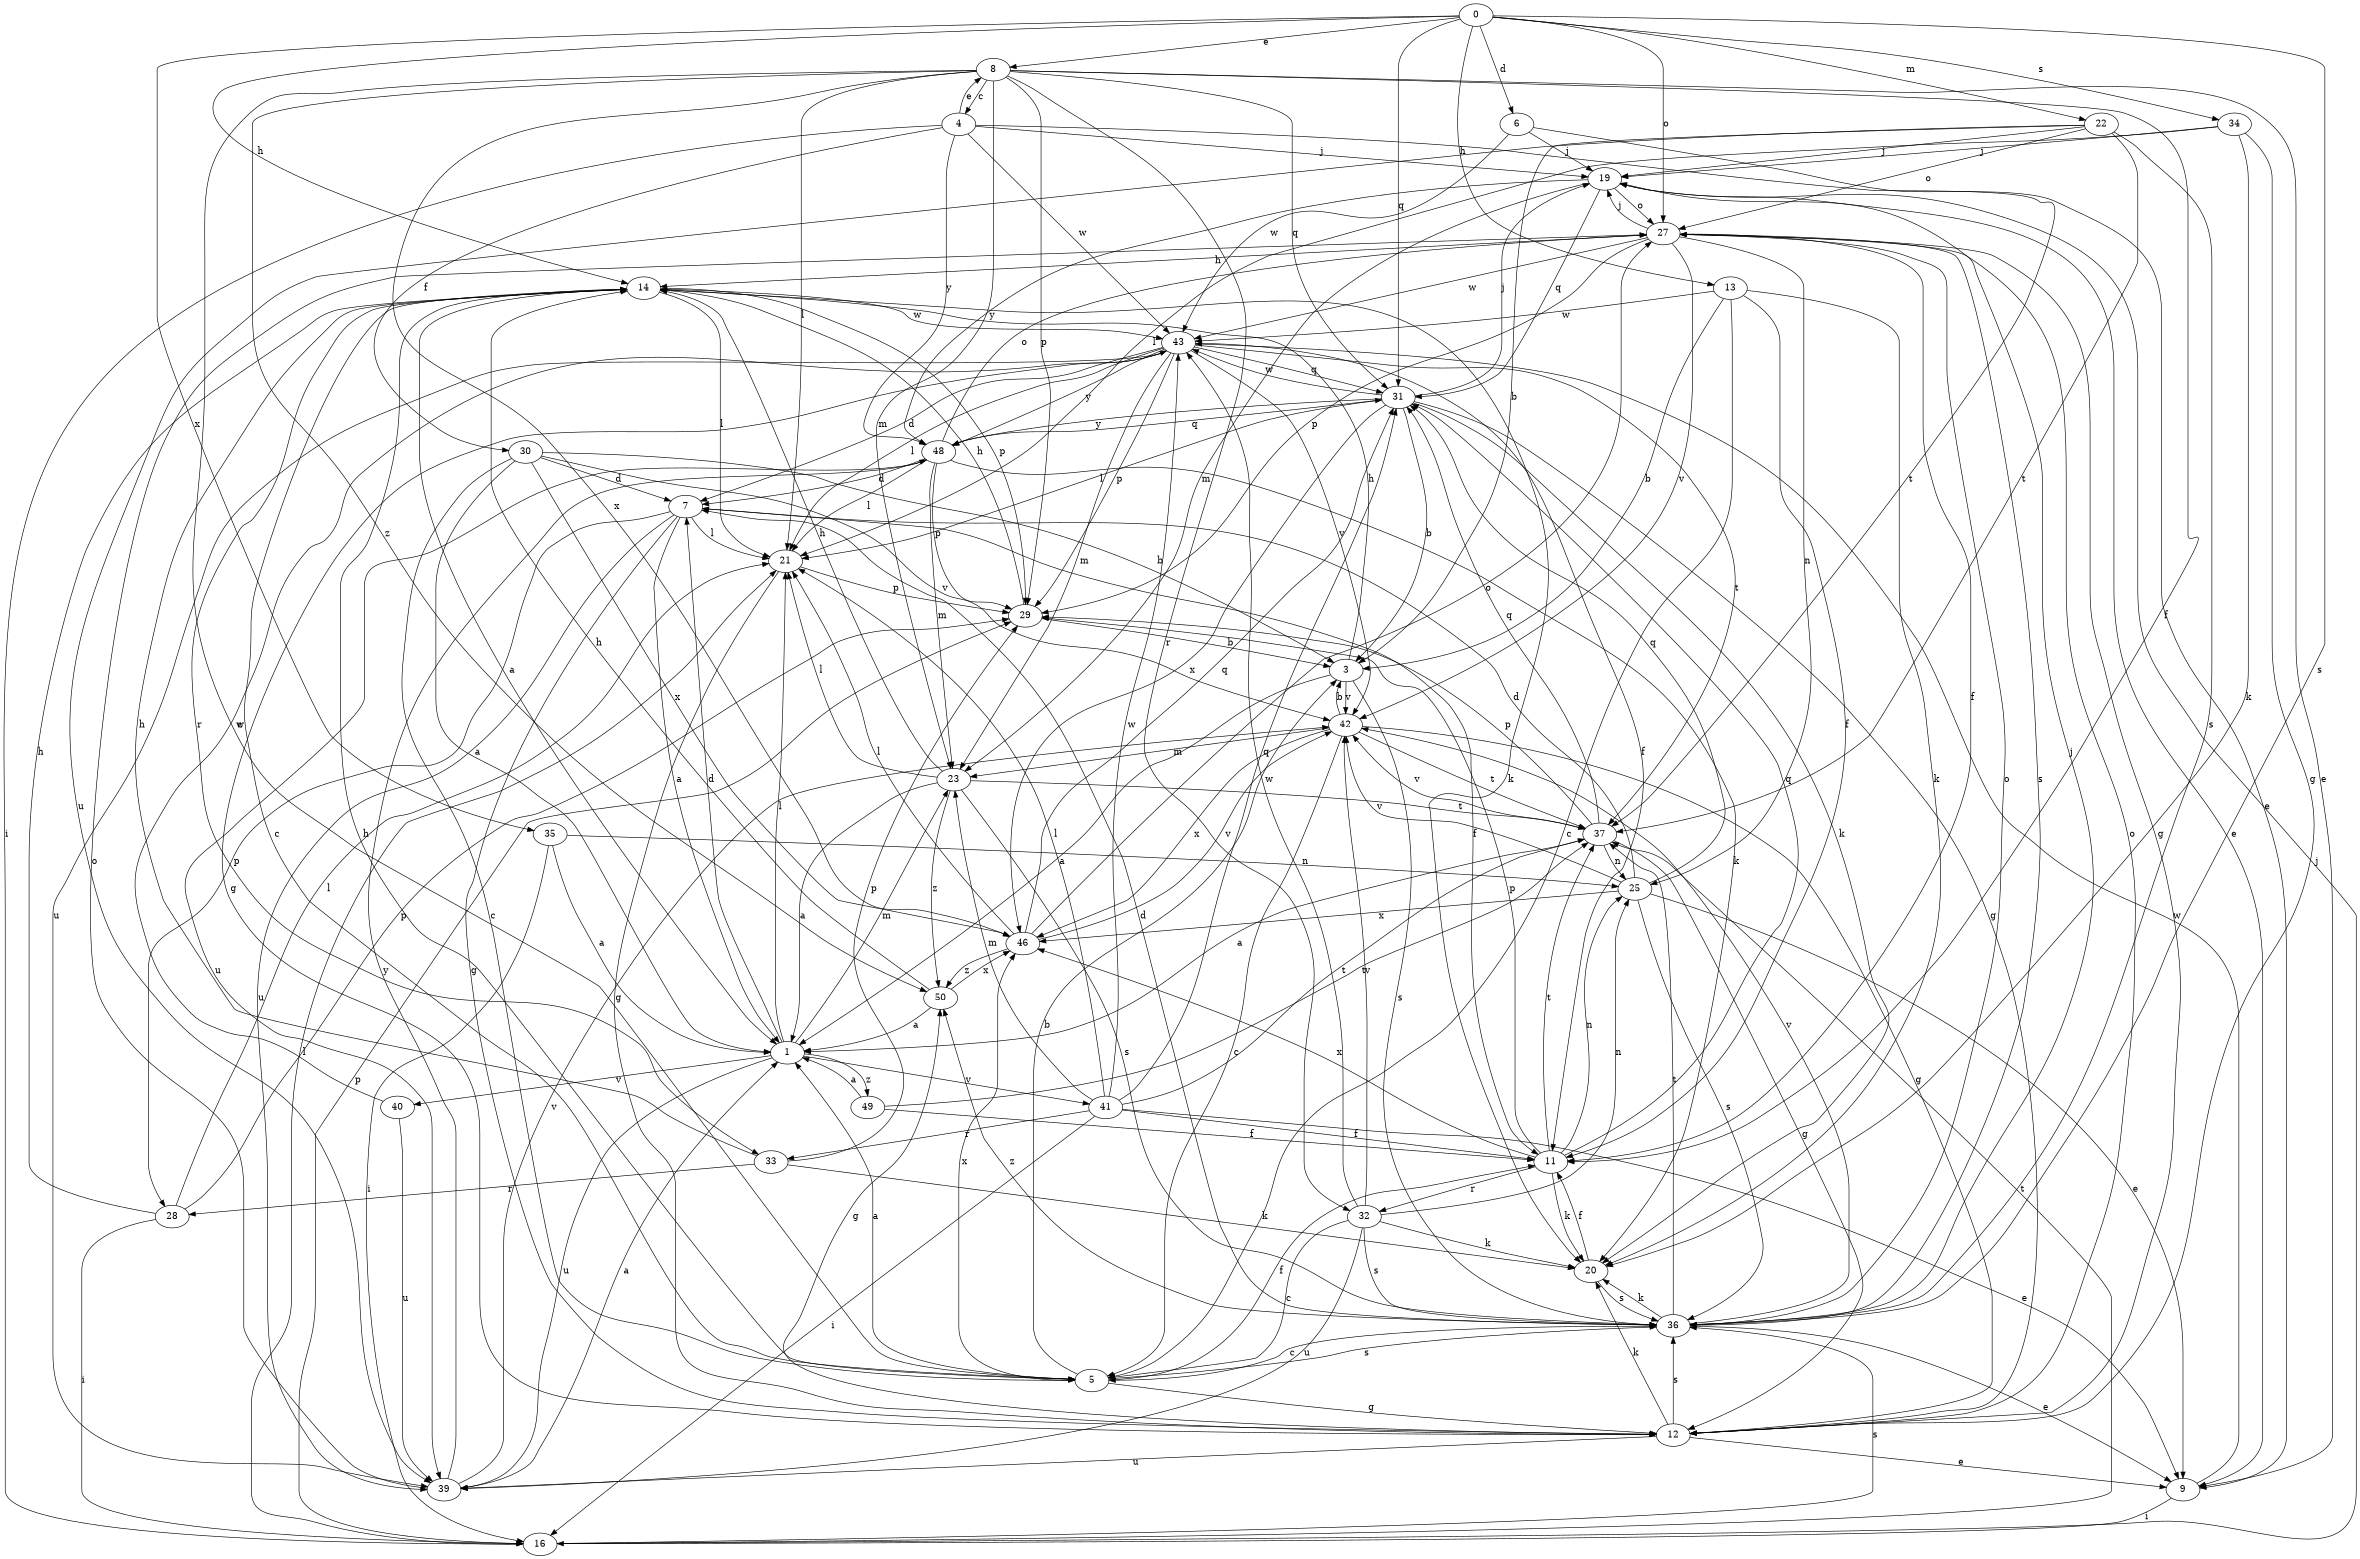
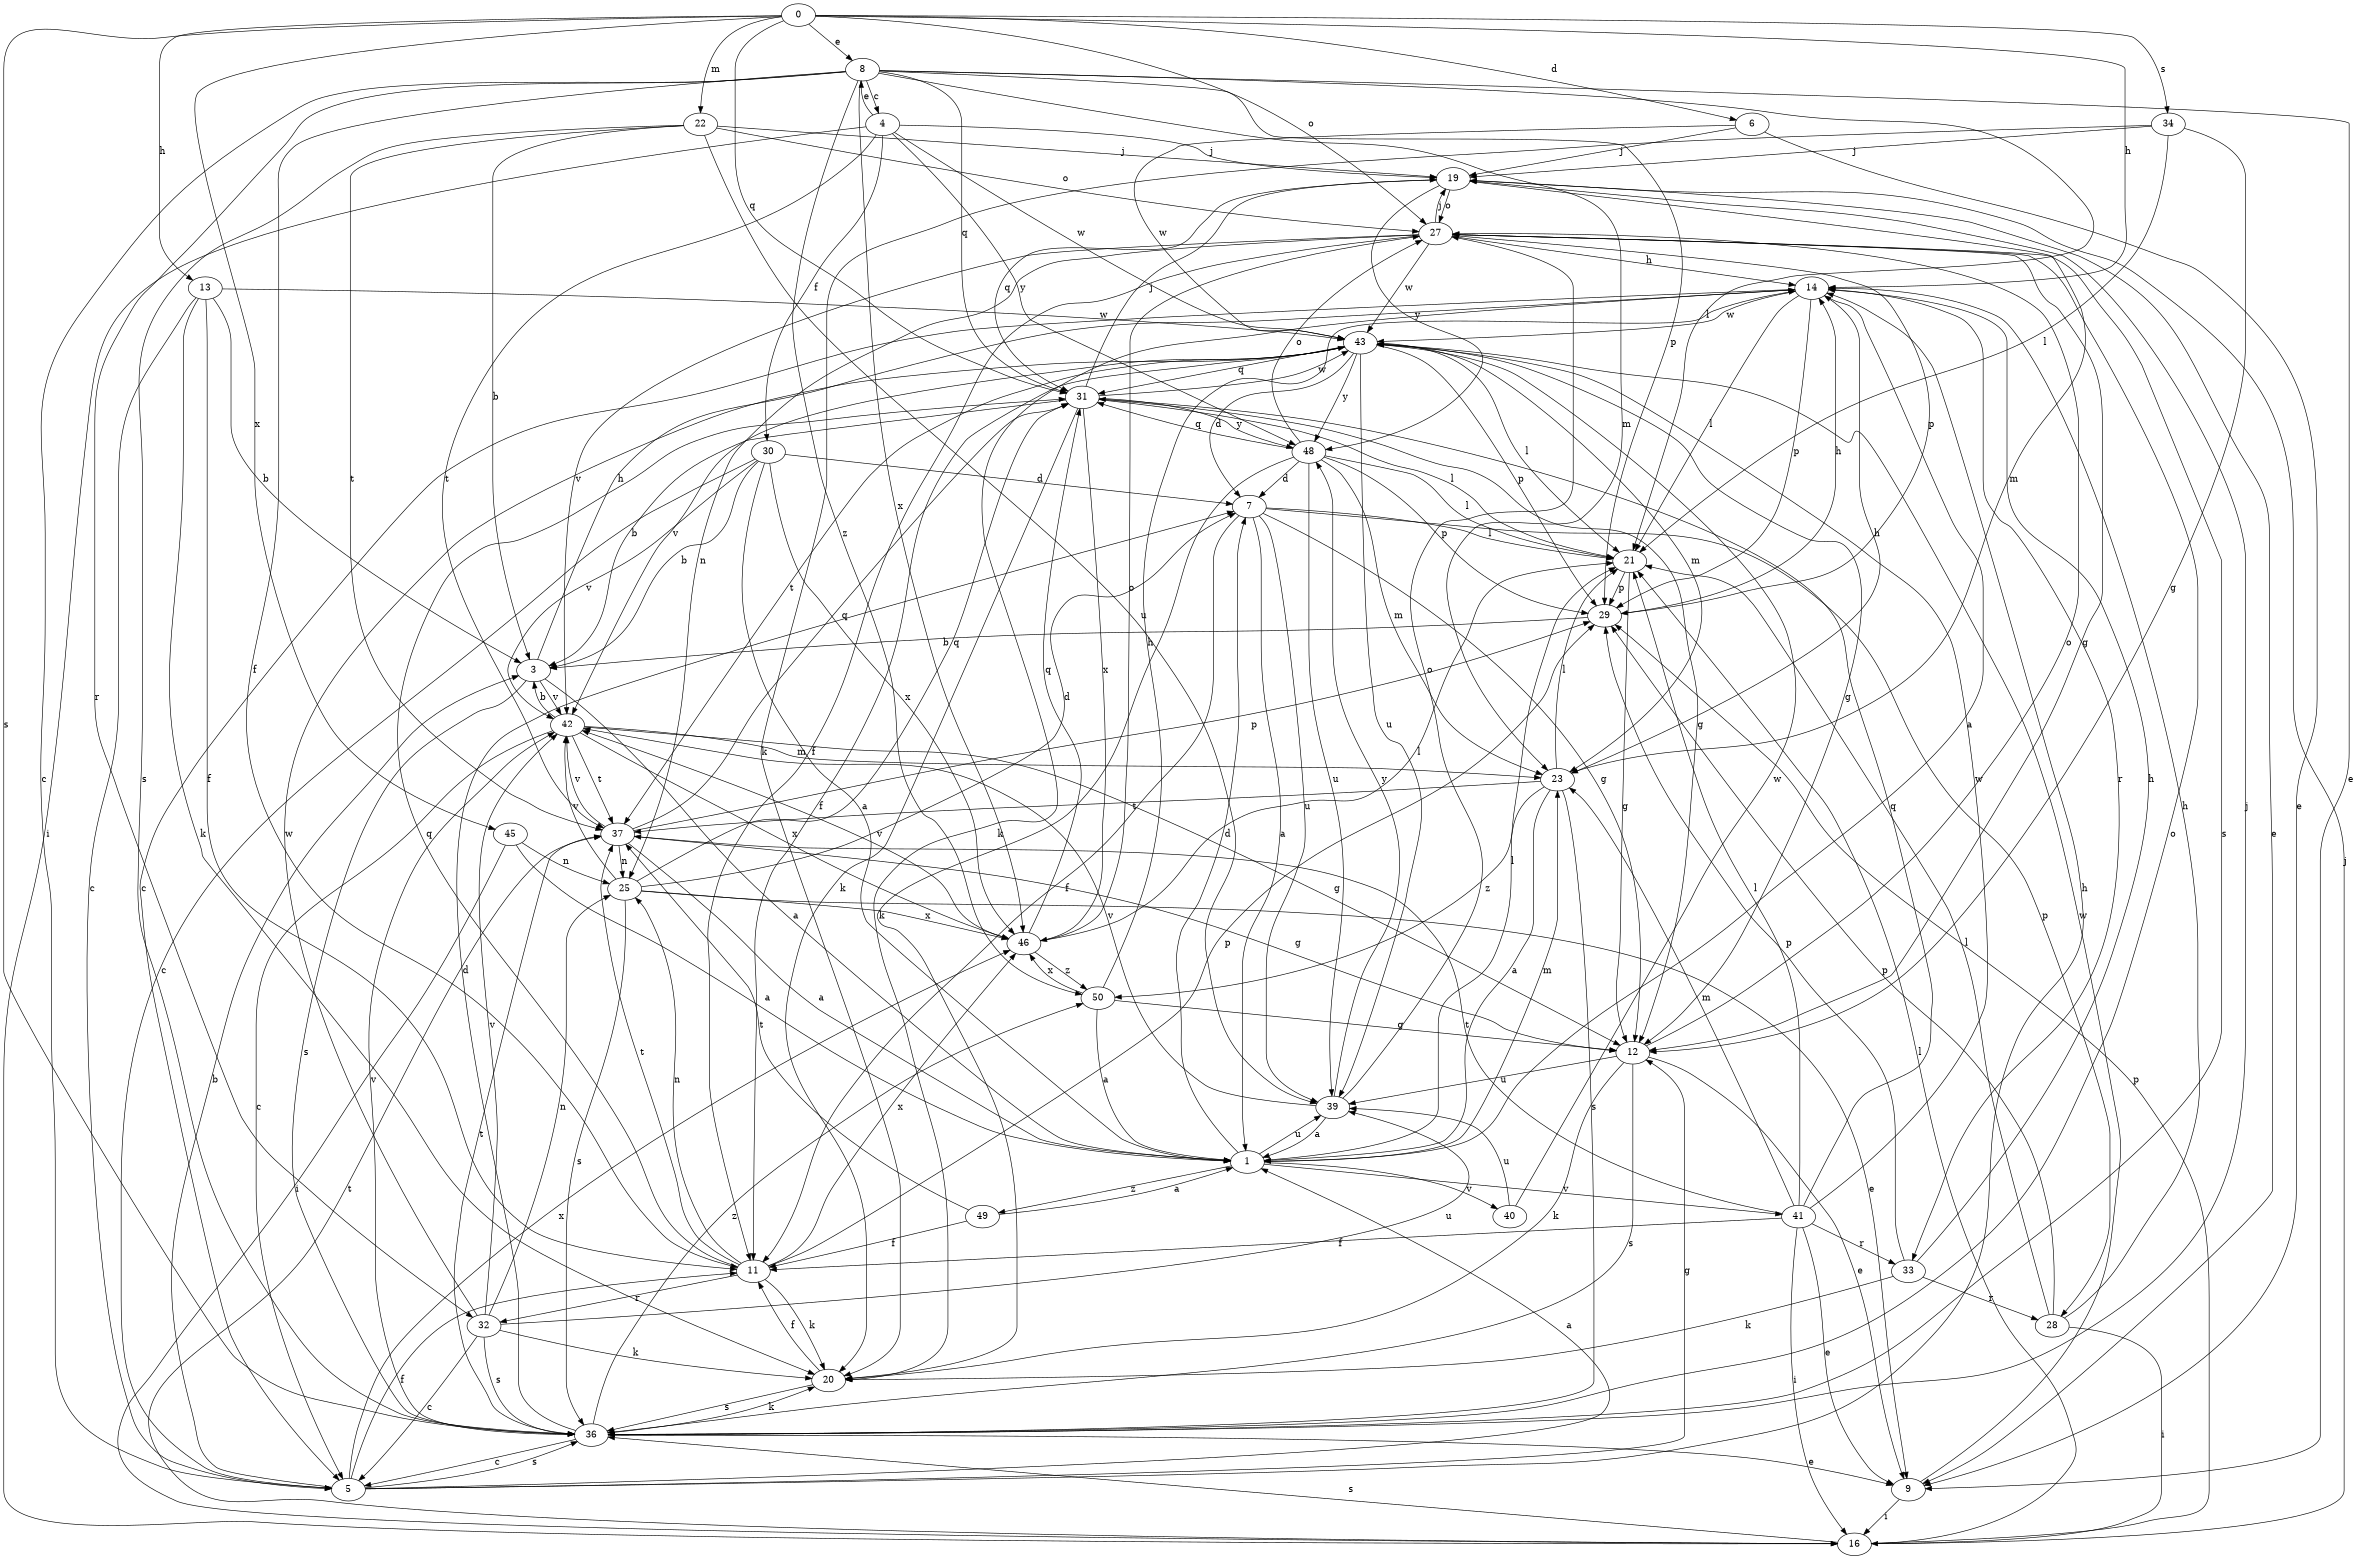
(550, 834) -> (510, 834)
(1026, 1408) -> (1362, 1025)
